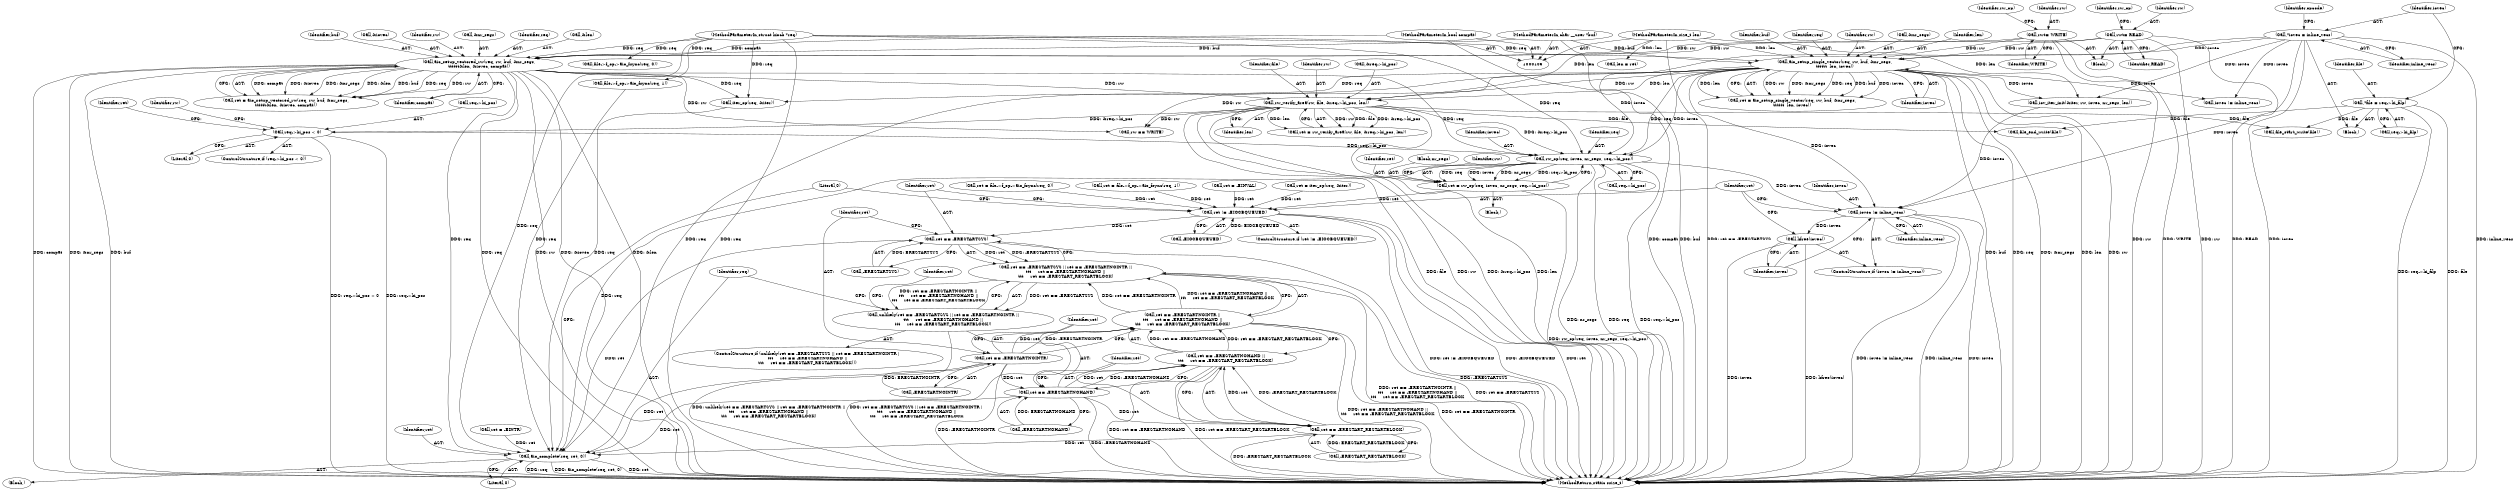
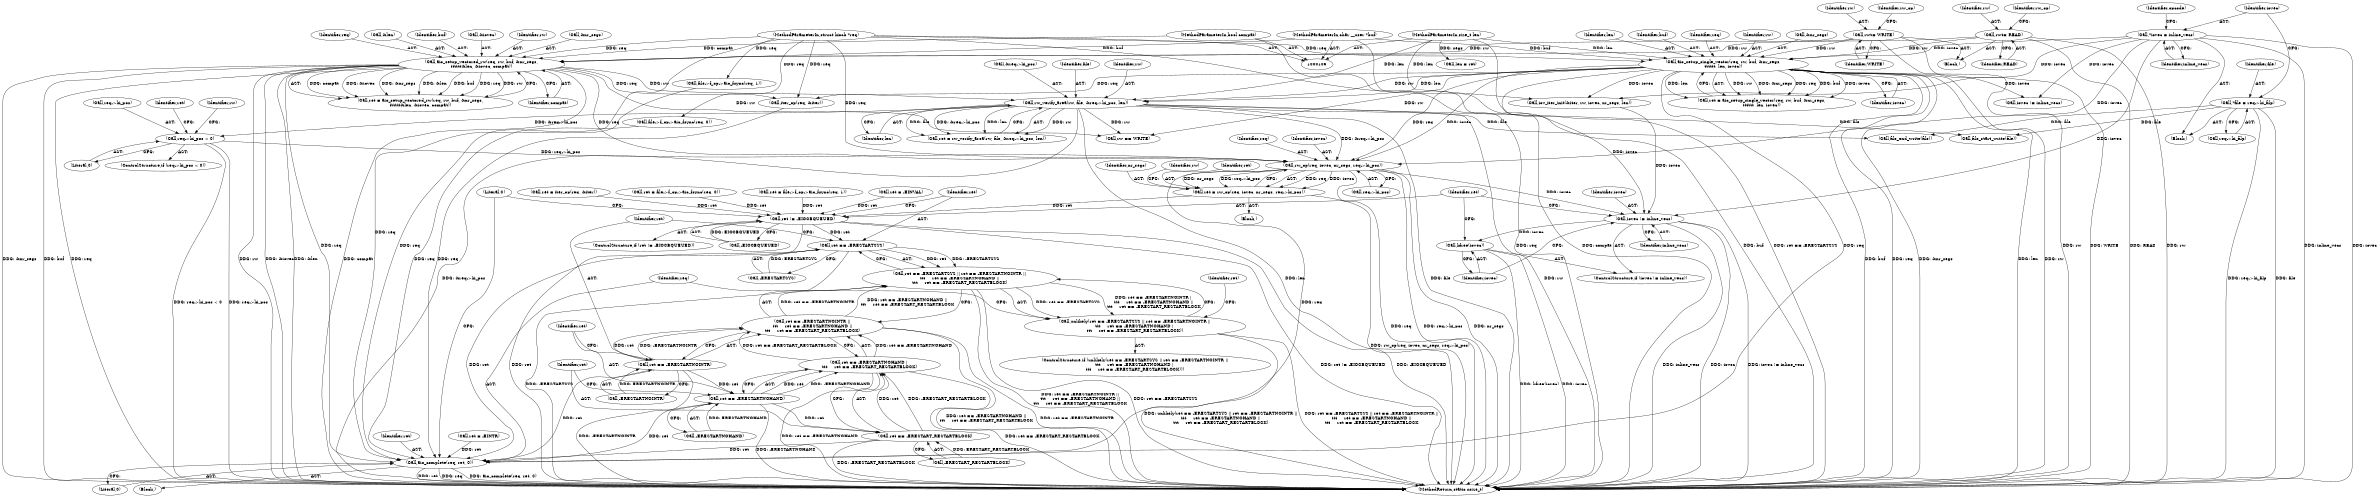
(1652, 48) -> (1452, 48)
(1433, 159) -> (1126, 166)
none -> (430, 236)
